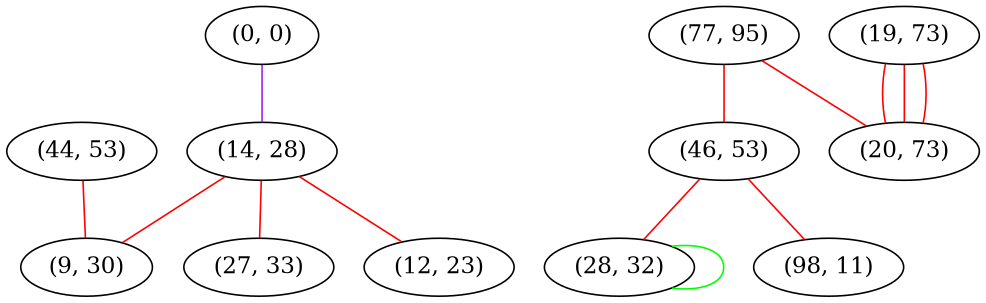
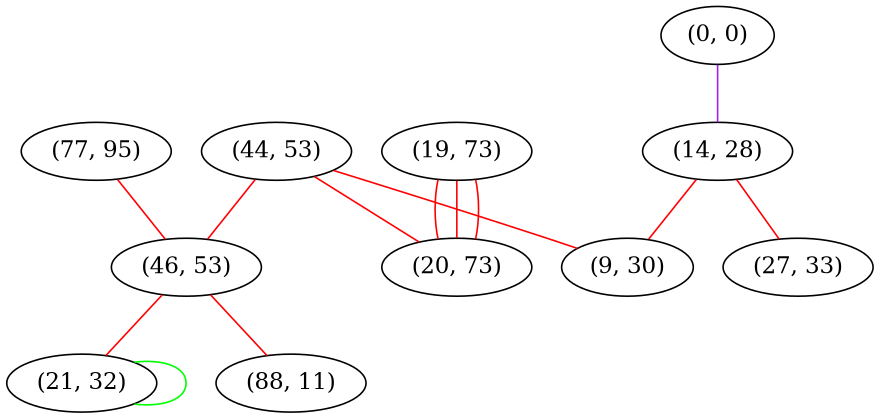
(814, 93) -> (367, 209)
none -> (231, 209)
(439, 267) -> none
(619, 267) -> (82, 383)
(829, 267) -> (291, 383)
